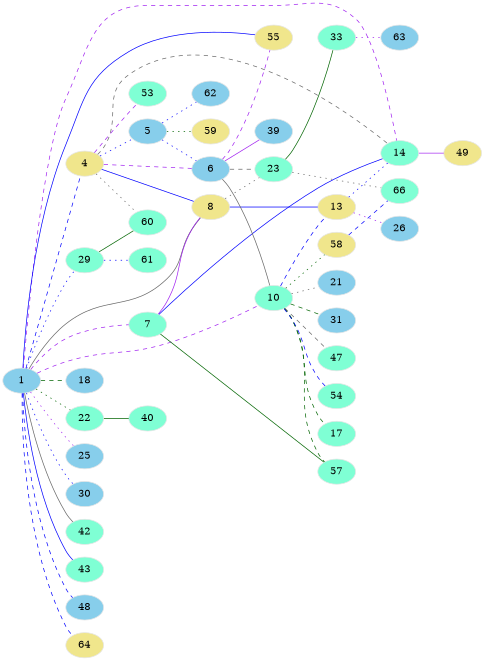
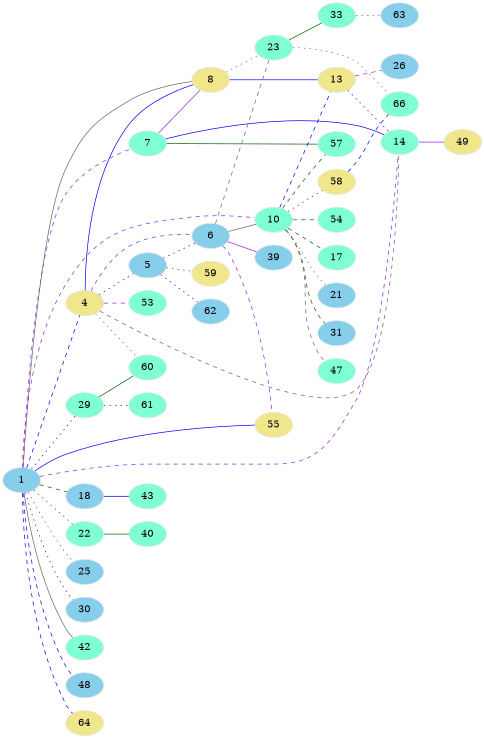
(363, 216) -> (364, 74)
(309, 360) -> (305, 220)
(39, 480) -> (116, 496)
